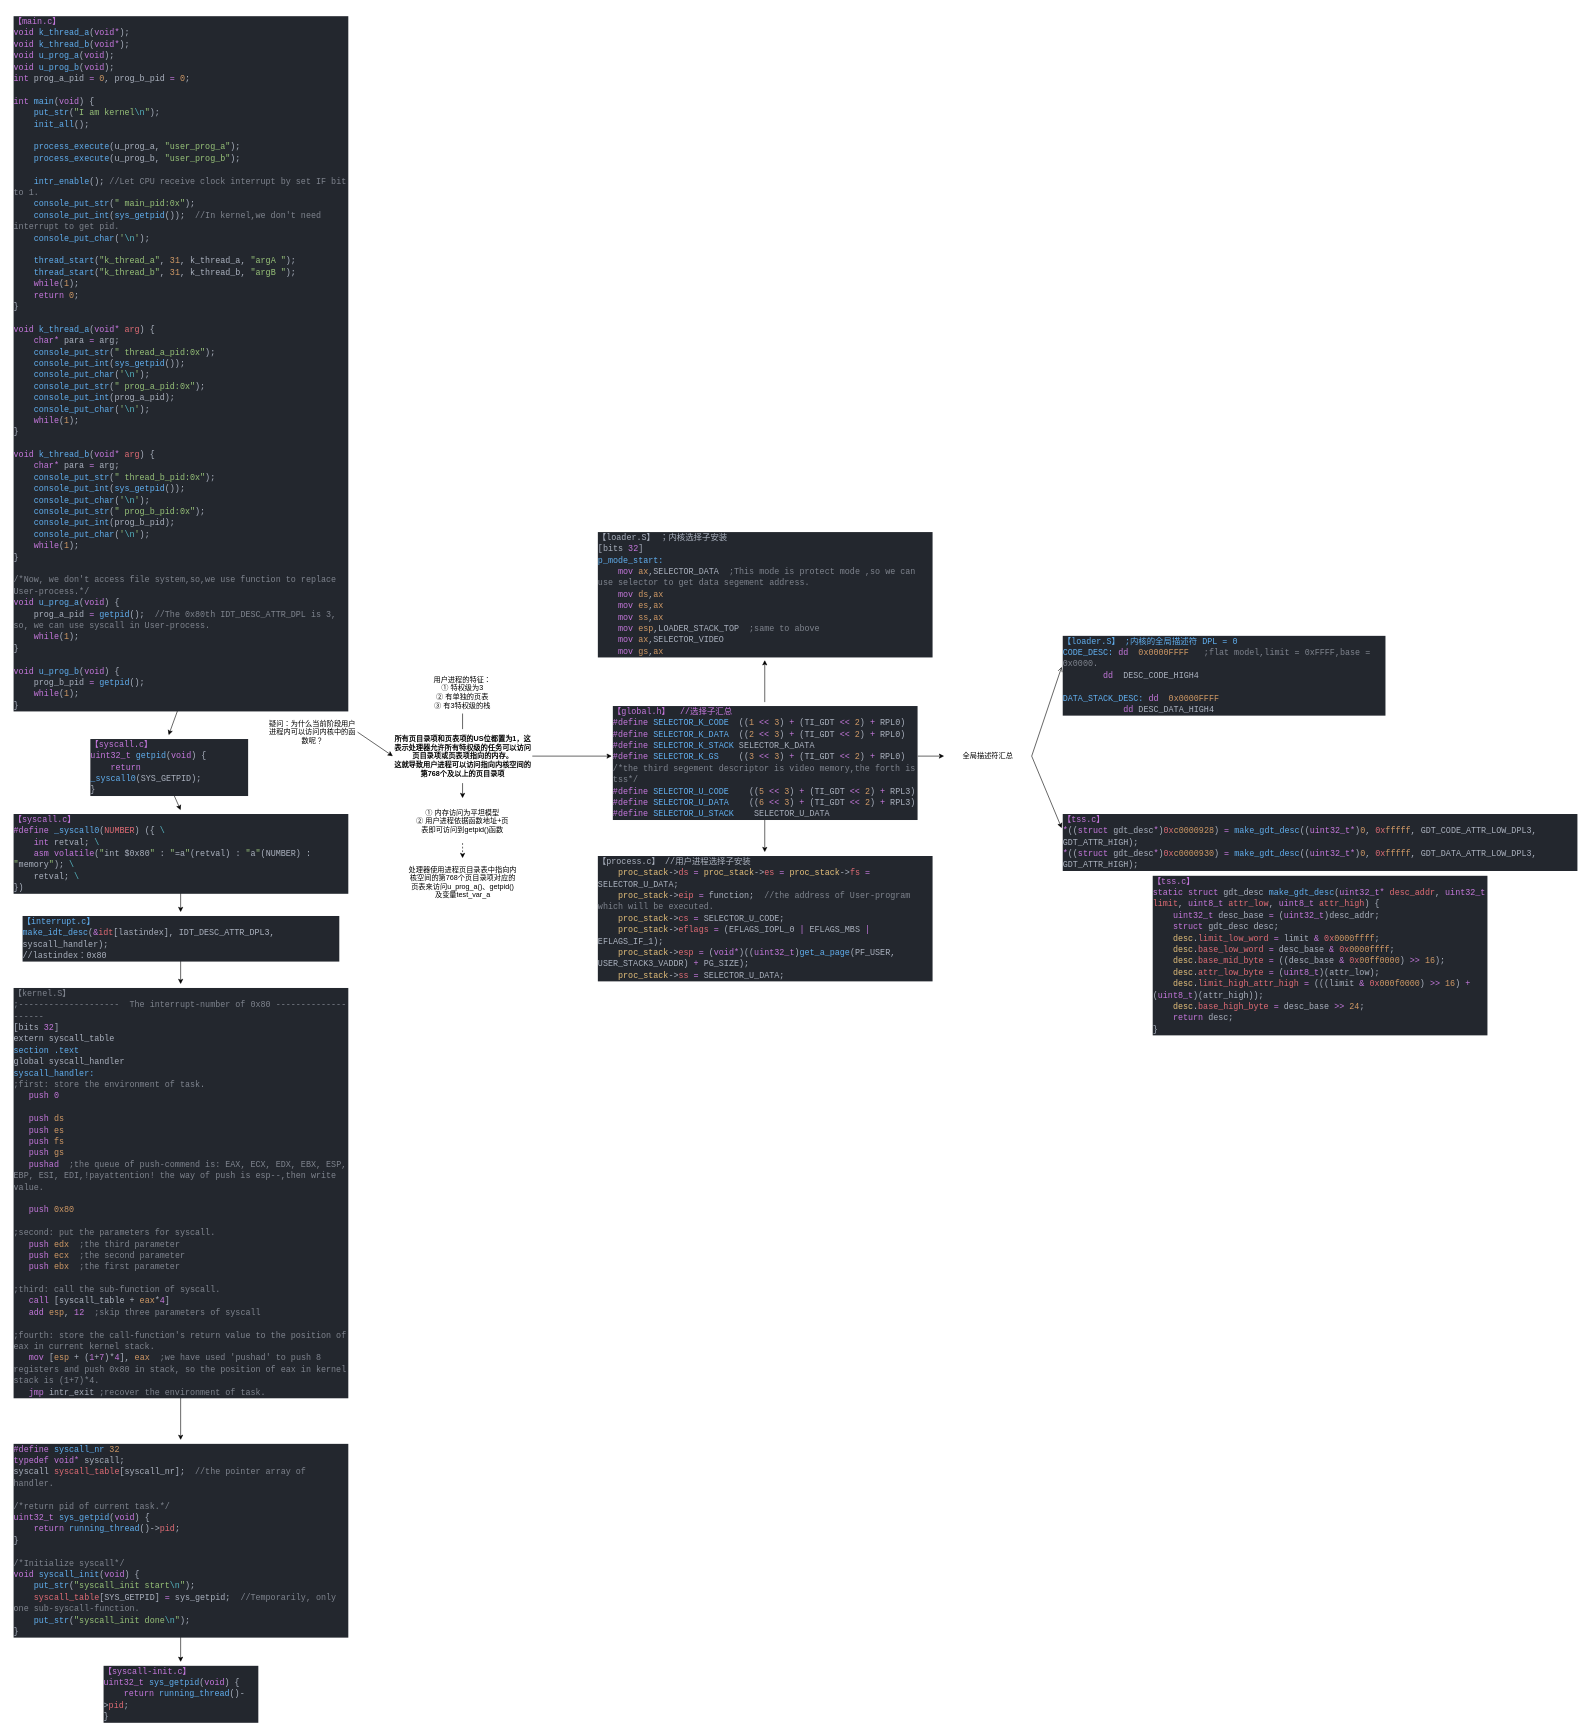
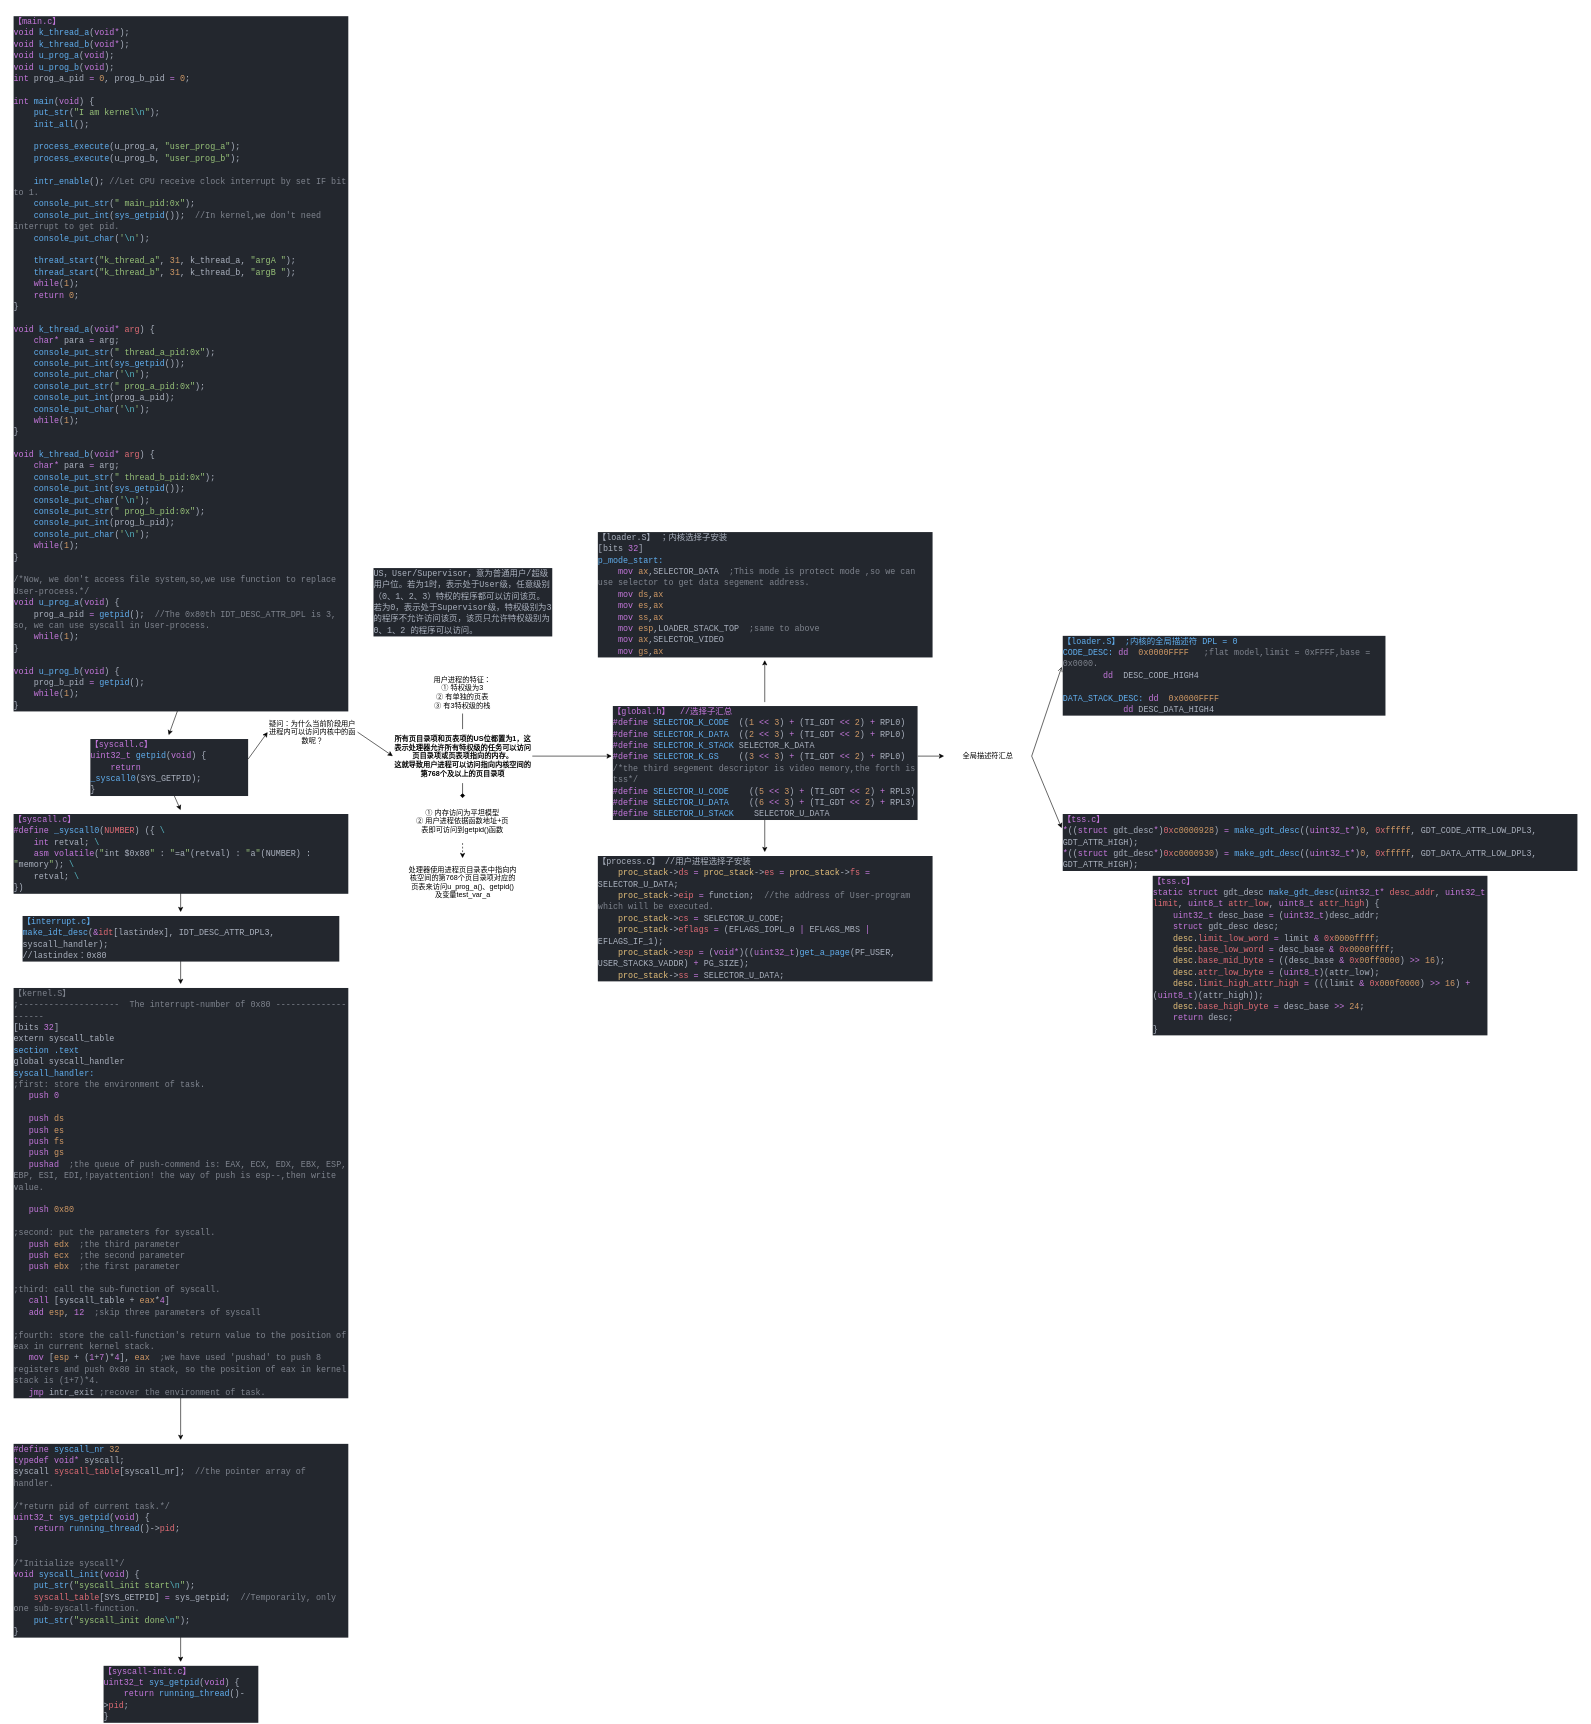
none -> (462, 600)
none -> (257, 746)
(462, 792) -> (462, 792)
